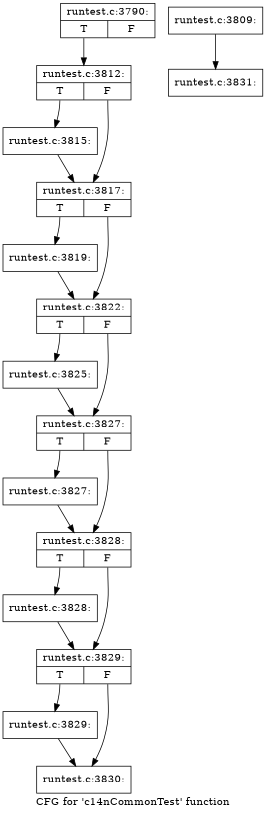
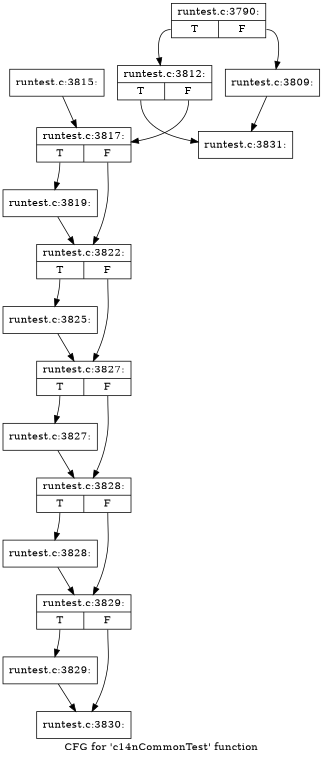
none -> (278, 42)
(59, 110) -> (158, 129)
